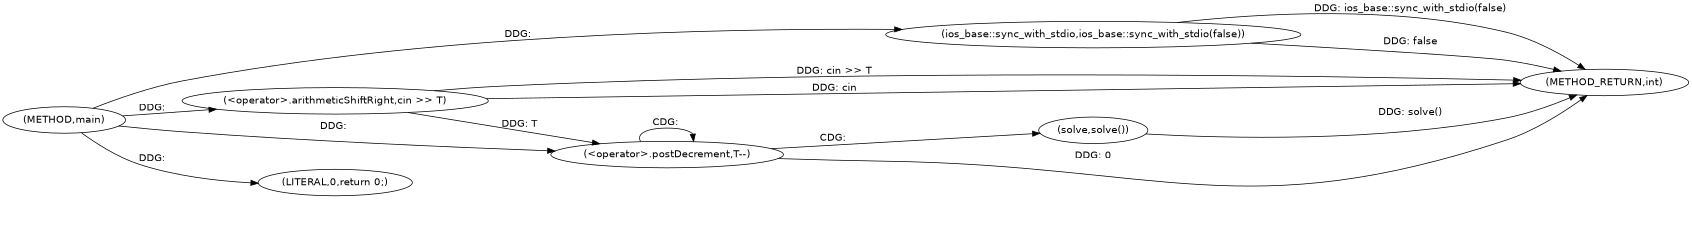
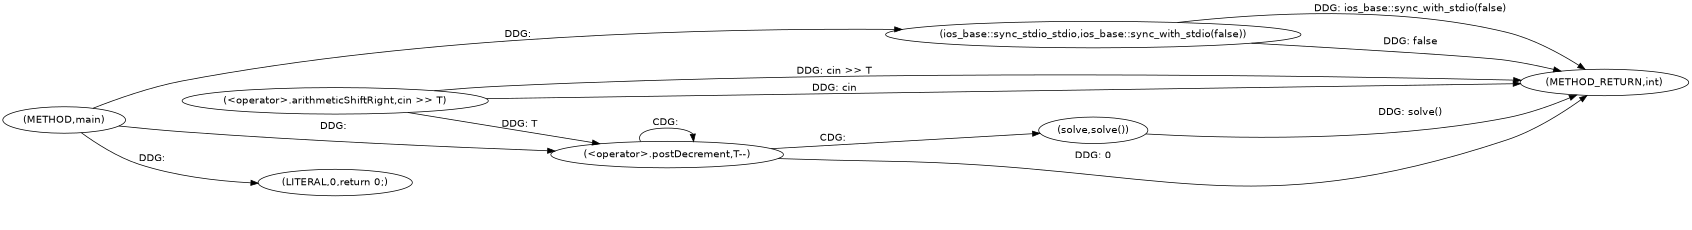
(1093, 35) -> (1093, 35)
(166, 113) -> none
